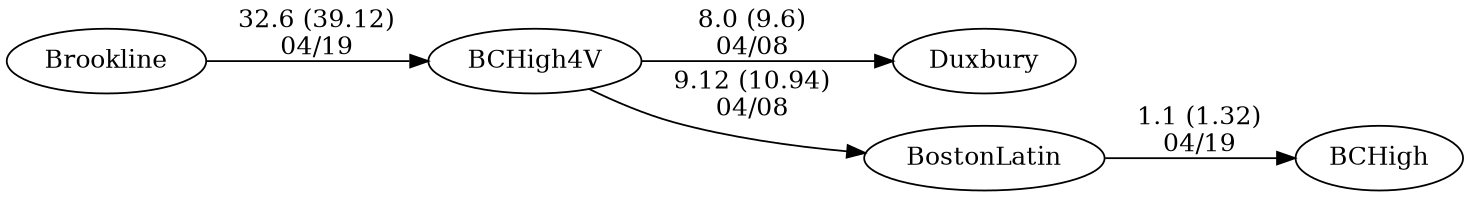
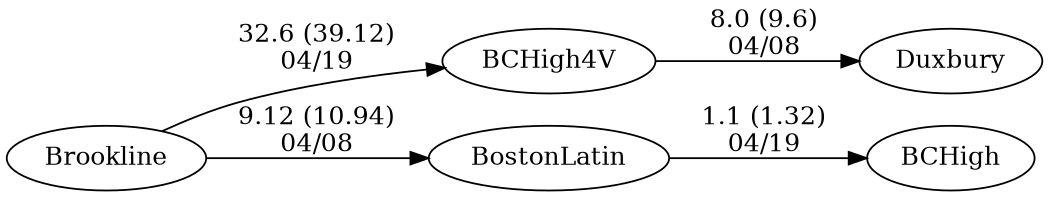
(715, 132) -> (308, 158)
